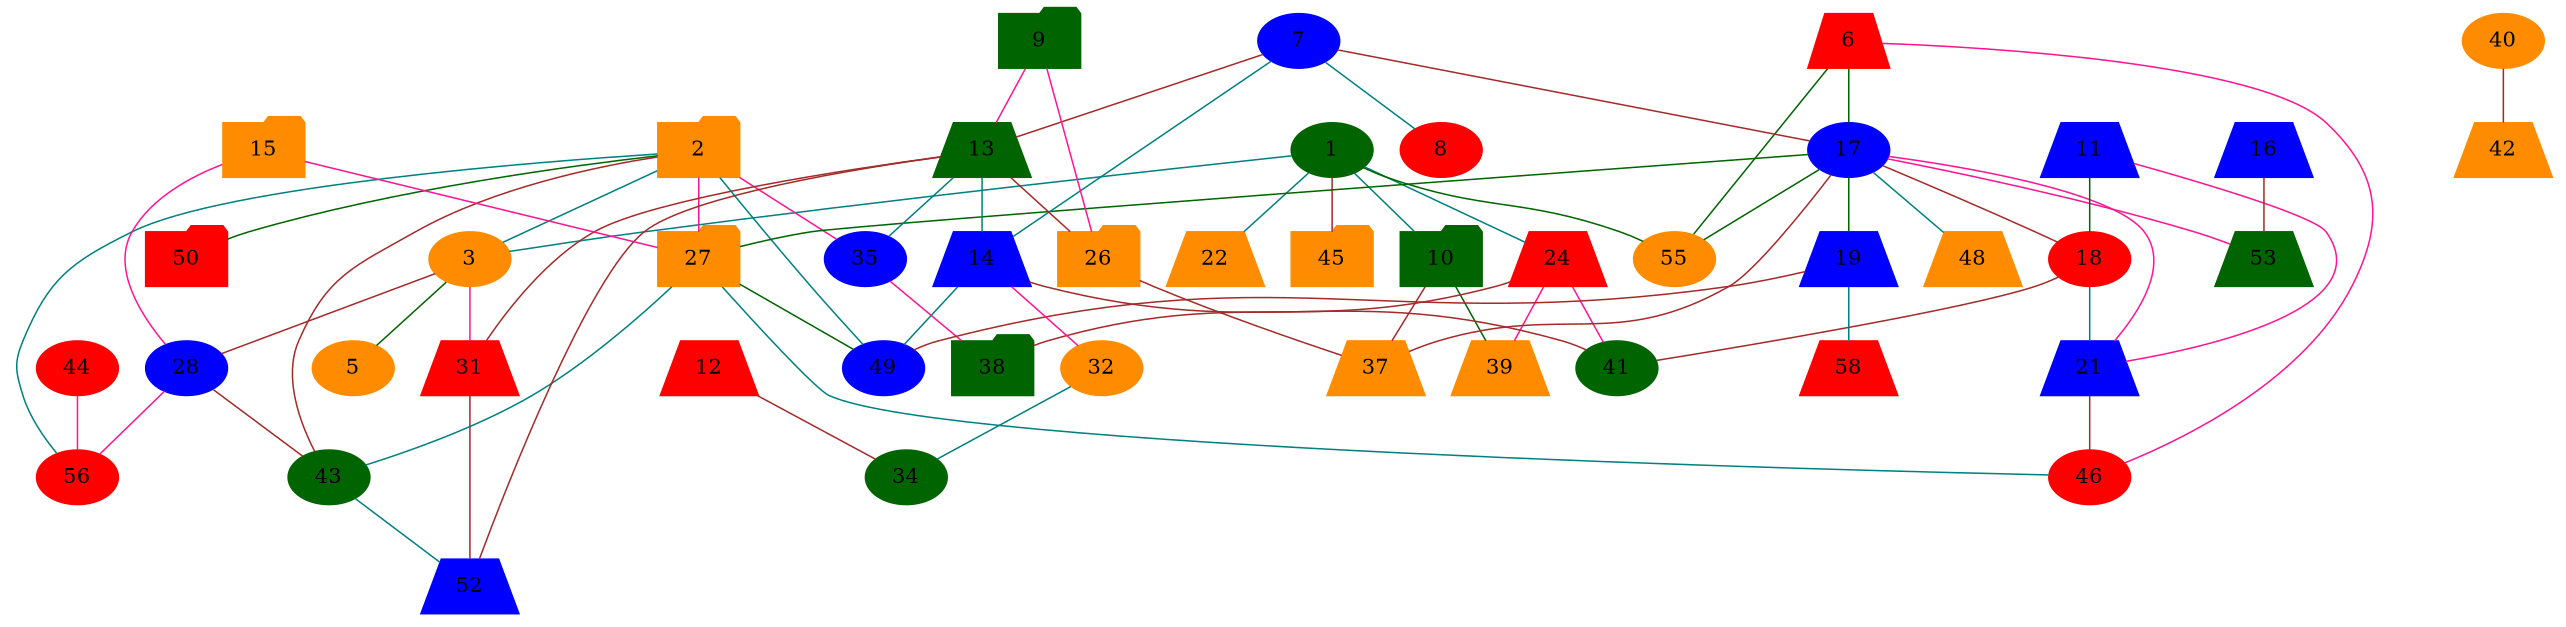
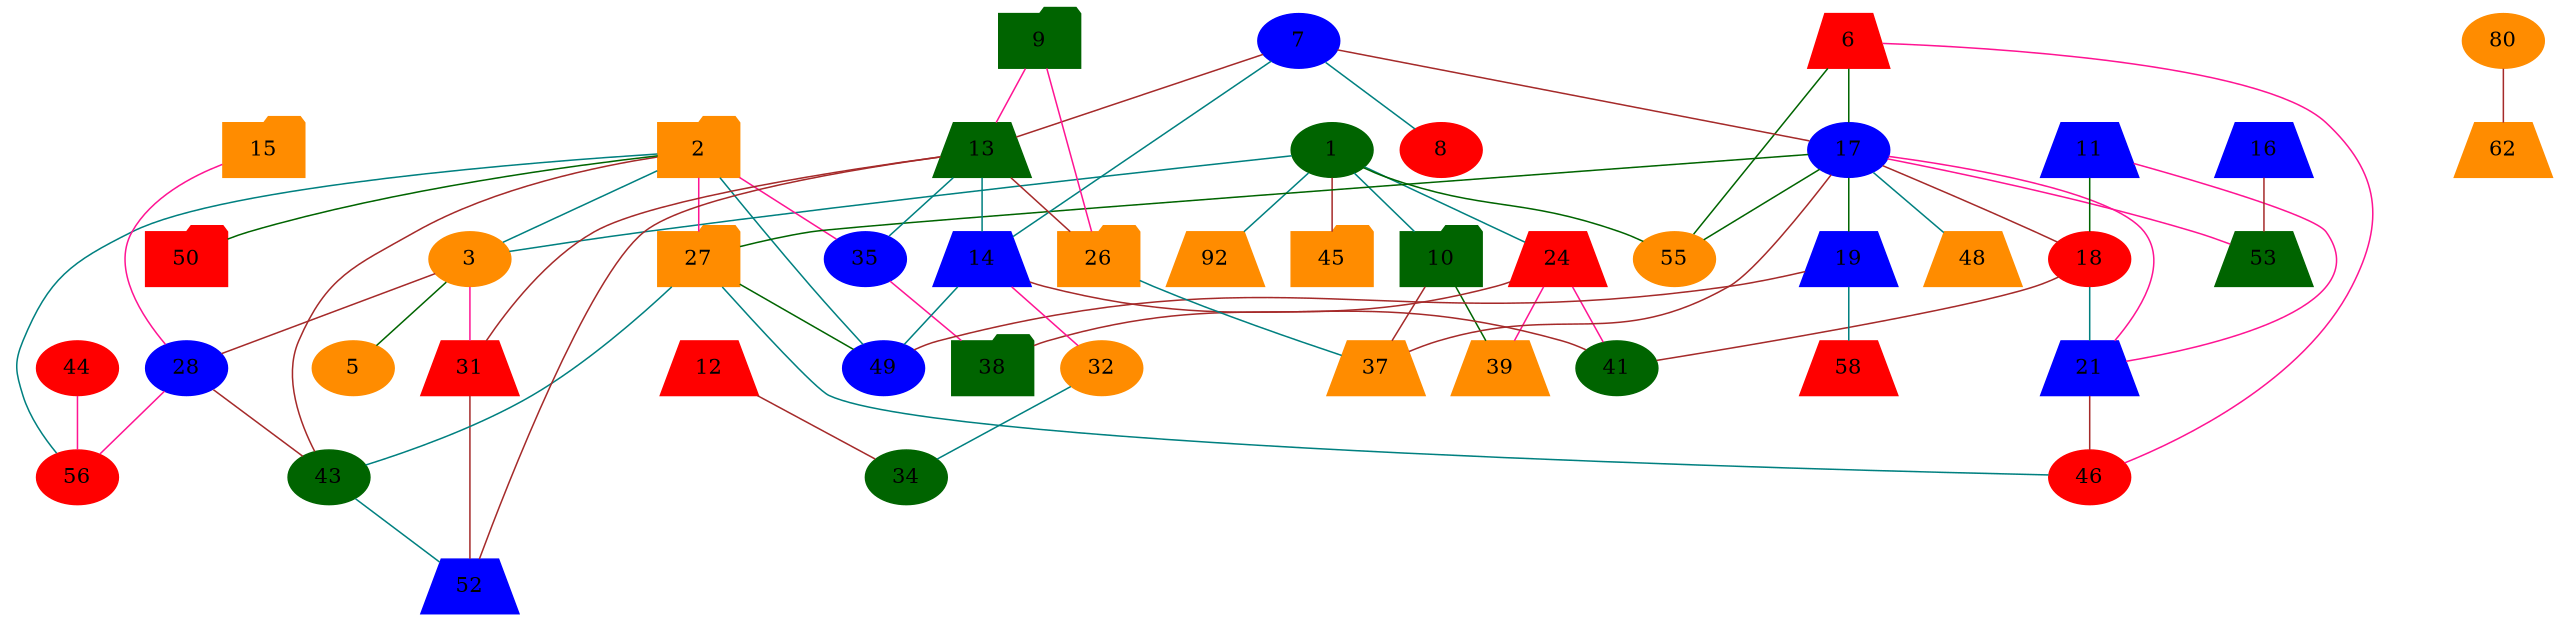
(2503, 41) -> (2503, 41)
(2503, 150) -> (2503, 150)
(499, 209) -> none
(1215, 259) -> (1215, 259)
(1245, 322) -> (1245, 322)
